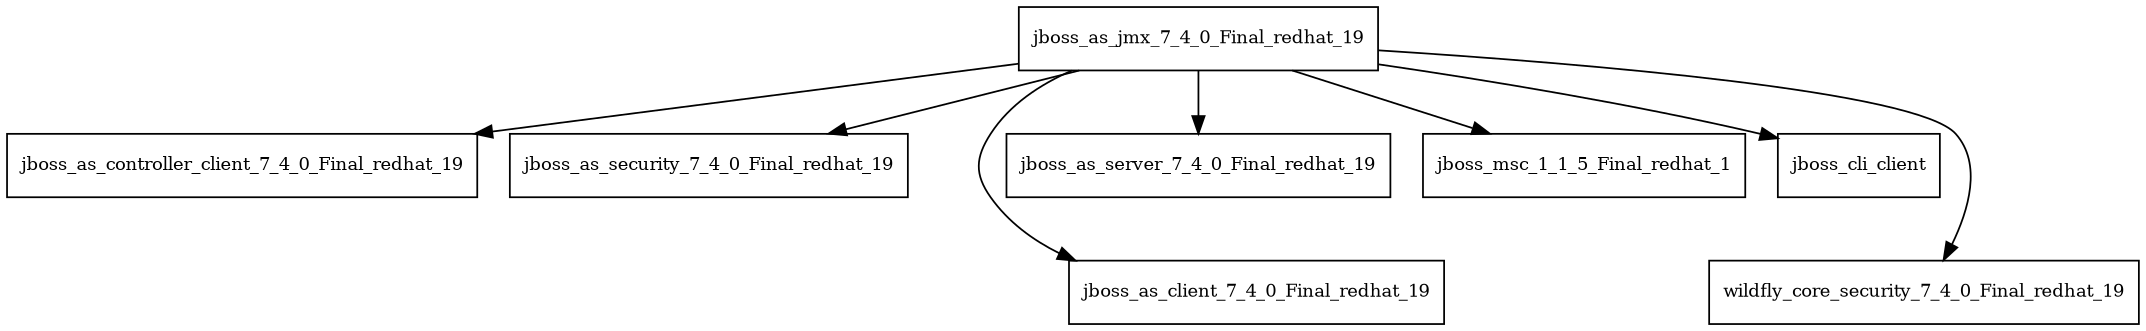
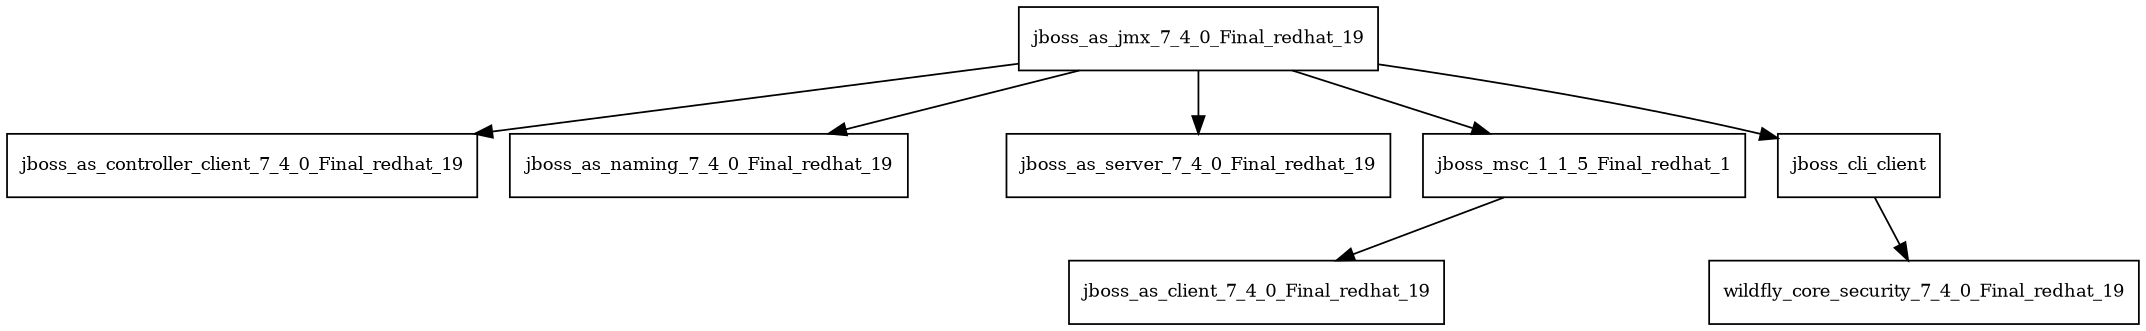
(1729, 81) -> (1887, 221)
(980, 158) -> (1428, 226)
(709, 166) -> (709, 166)
